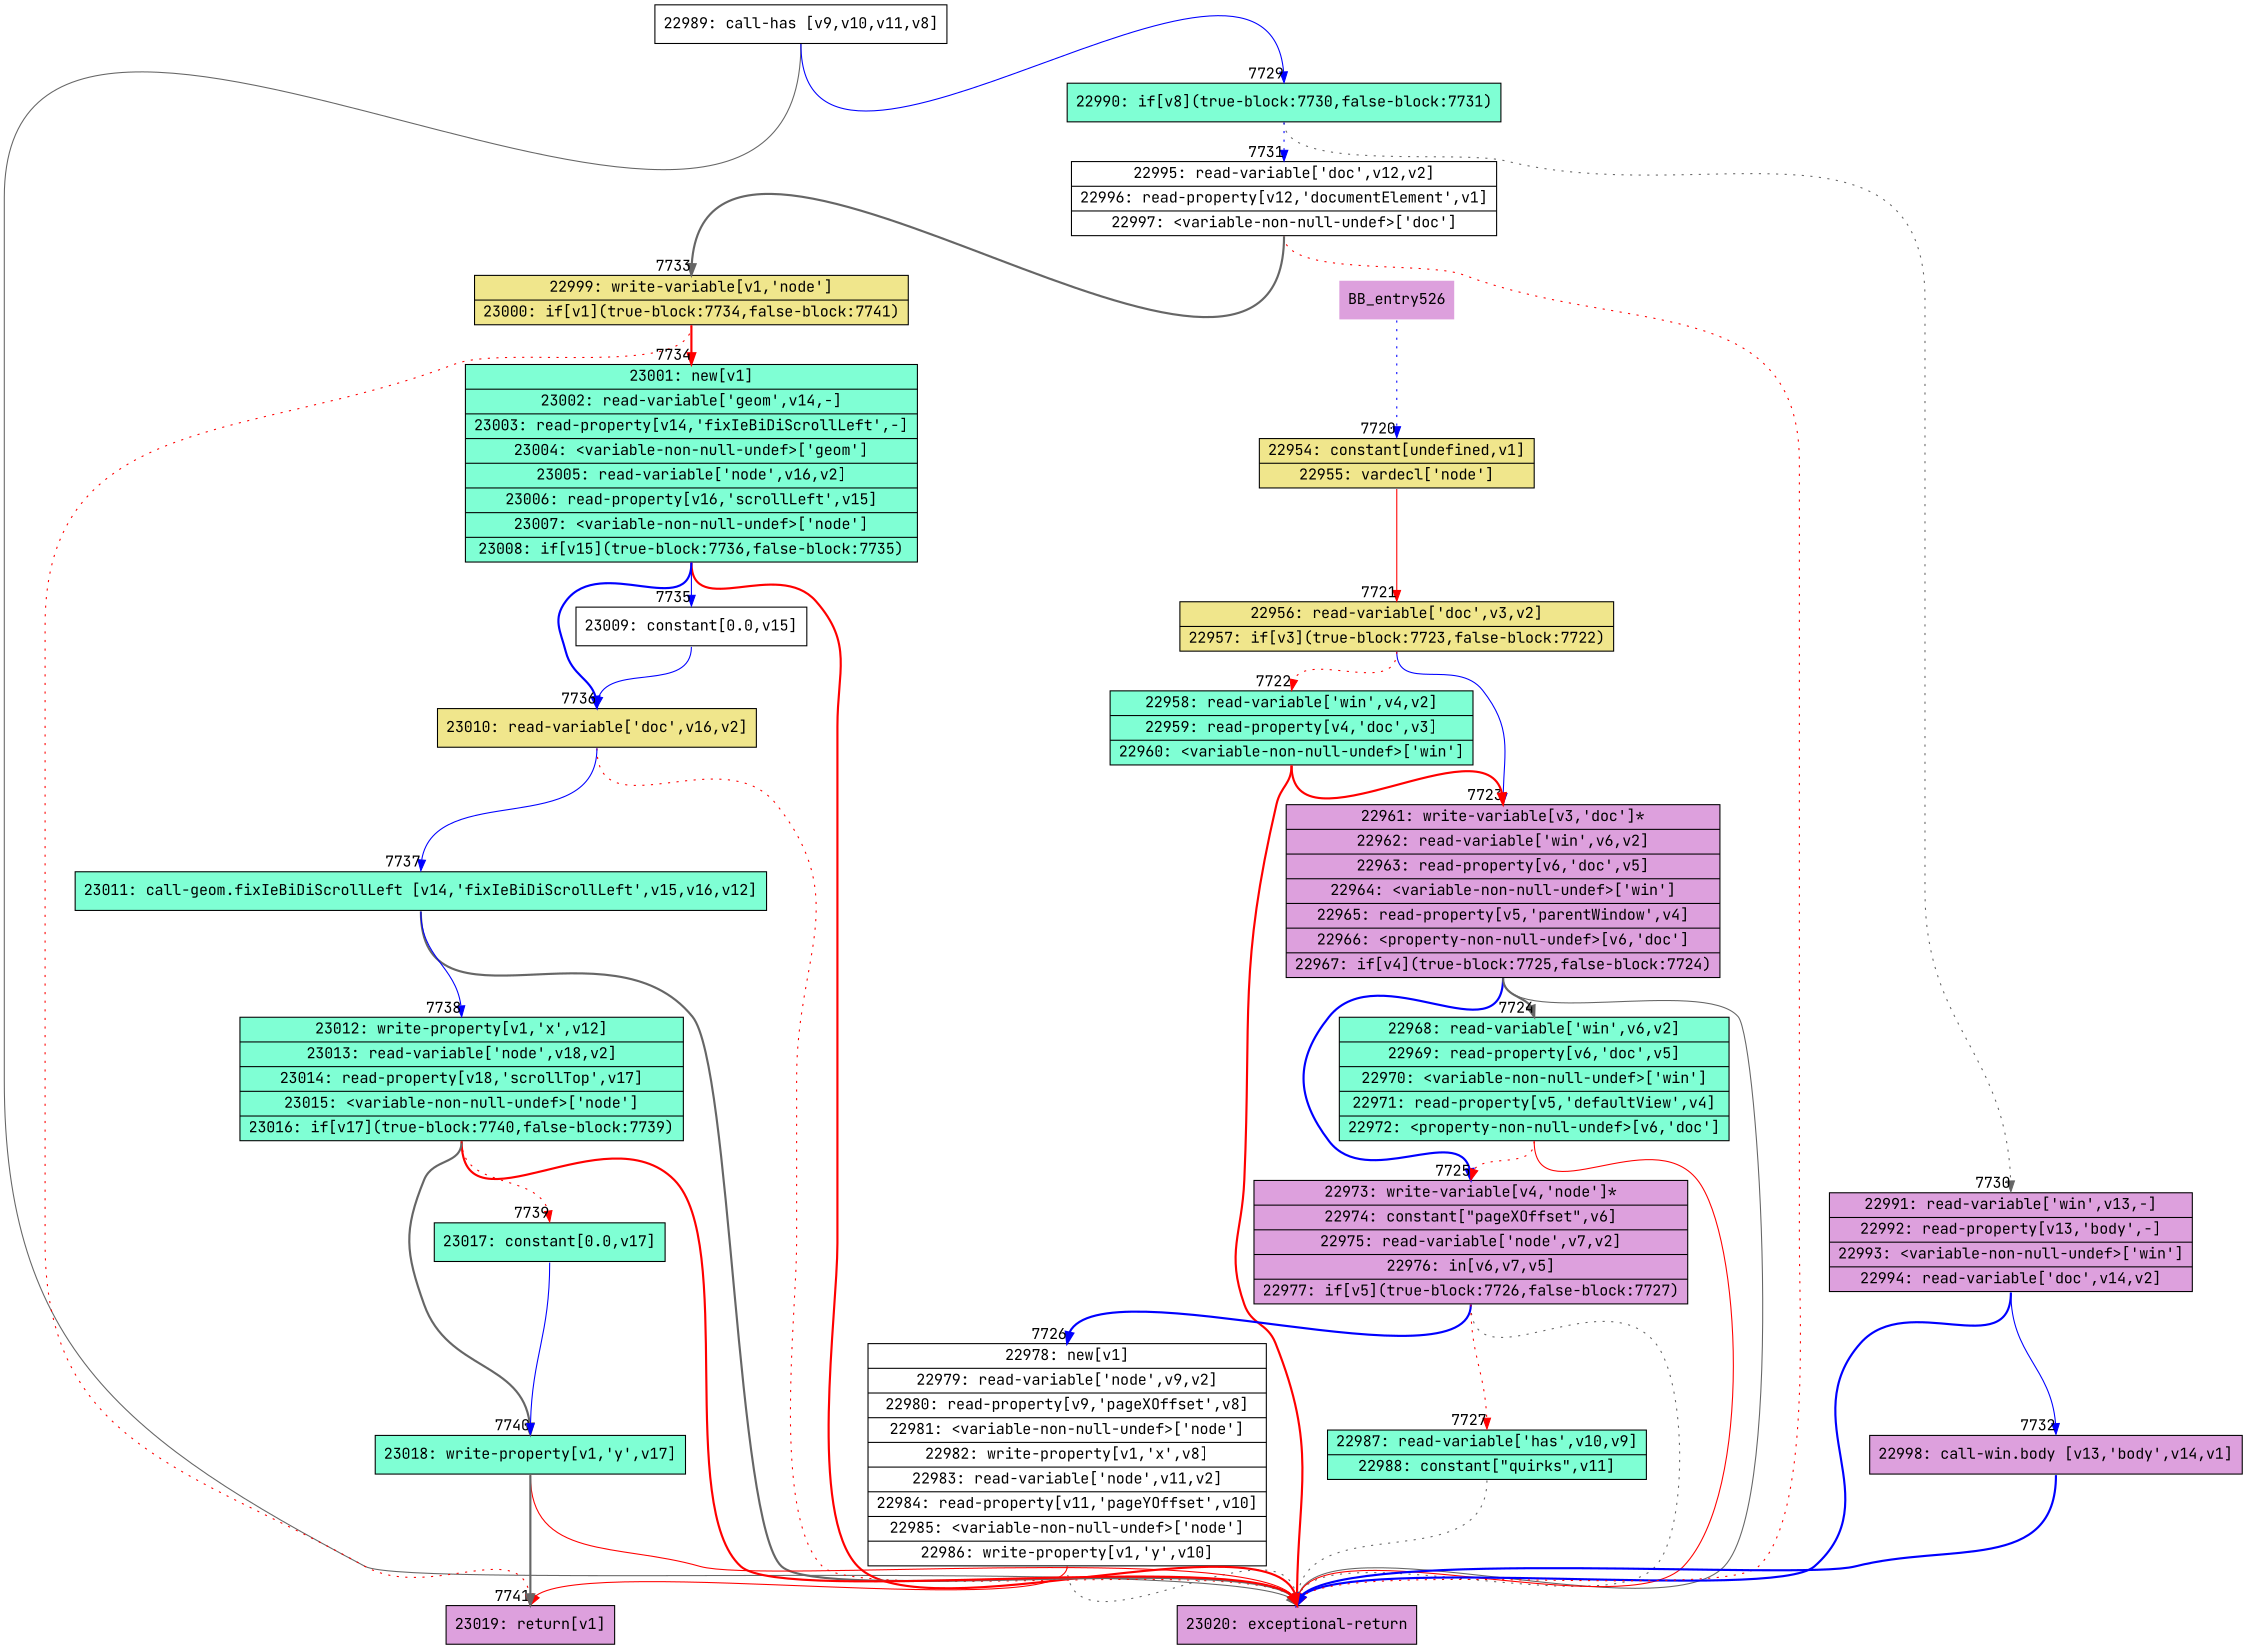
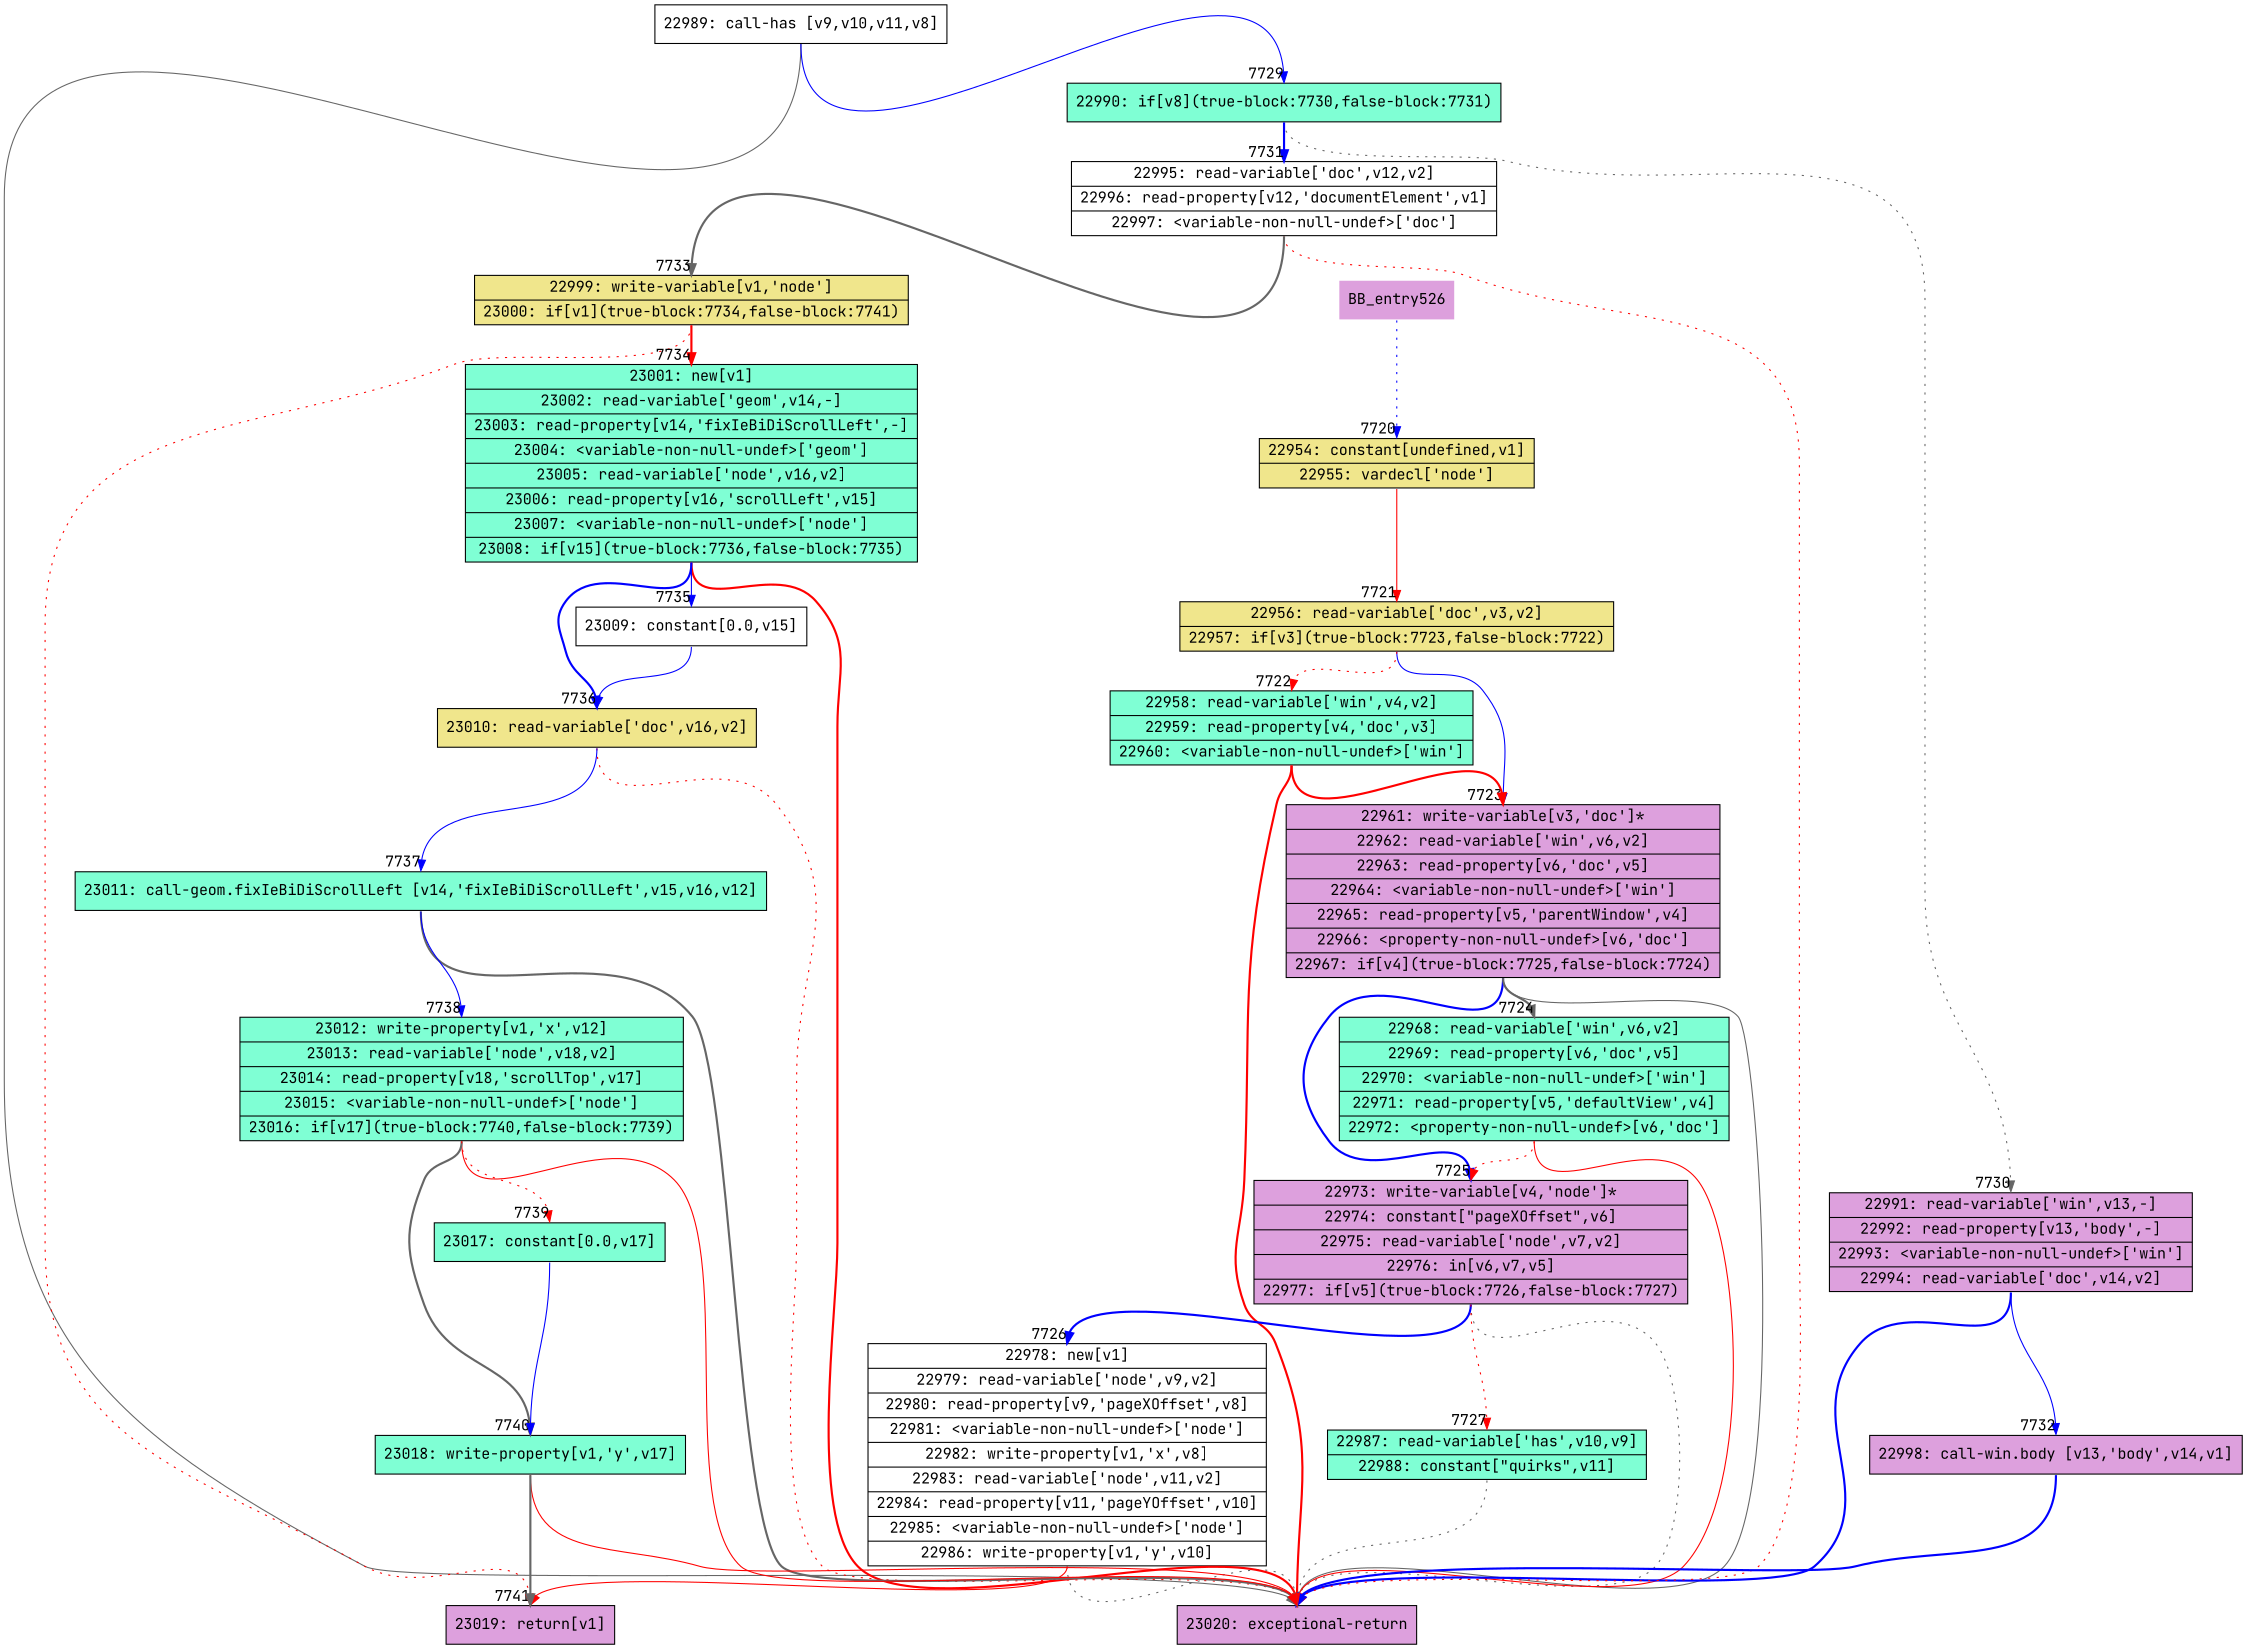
(1284, 138) -> (1284, 138)
(720, 1528) -> (720, 1528)
